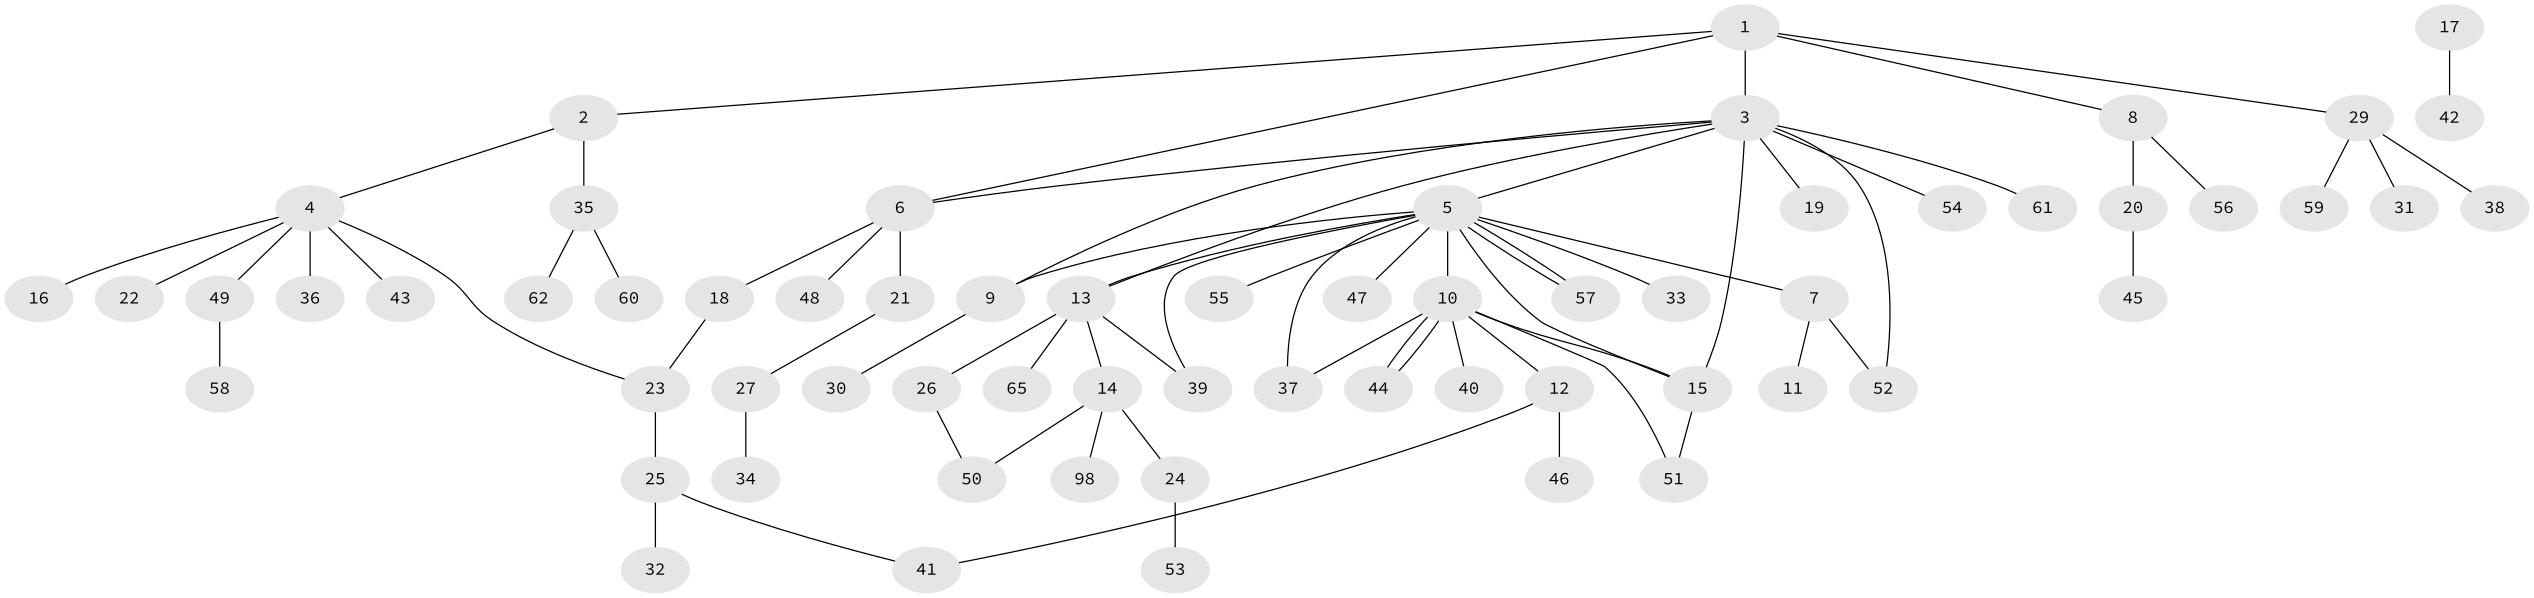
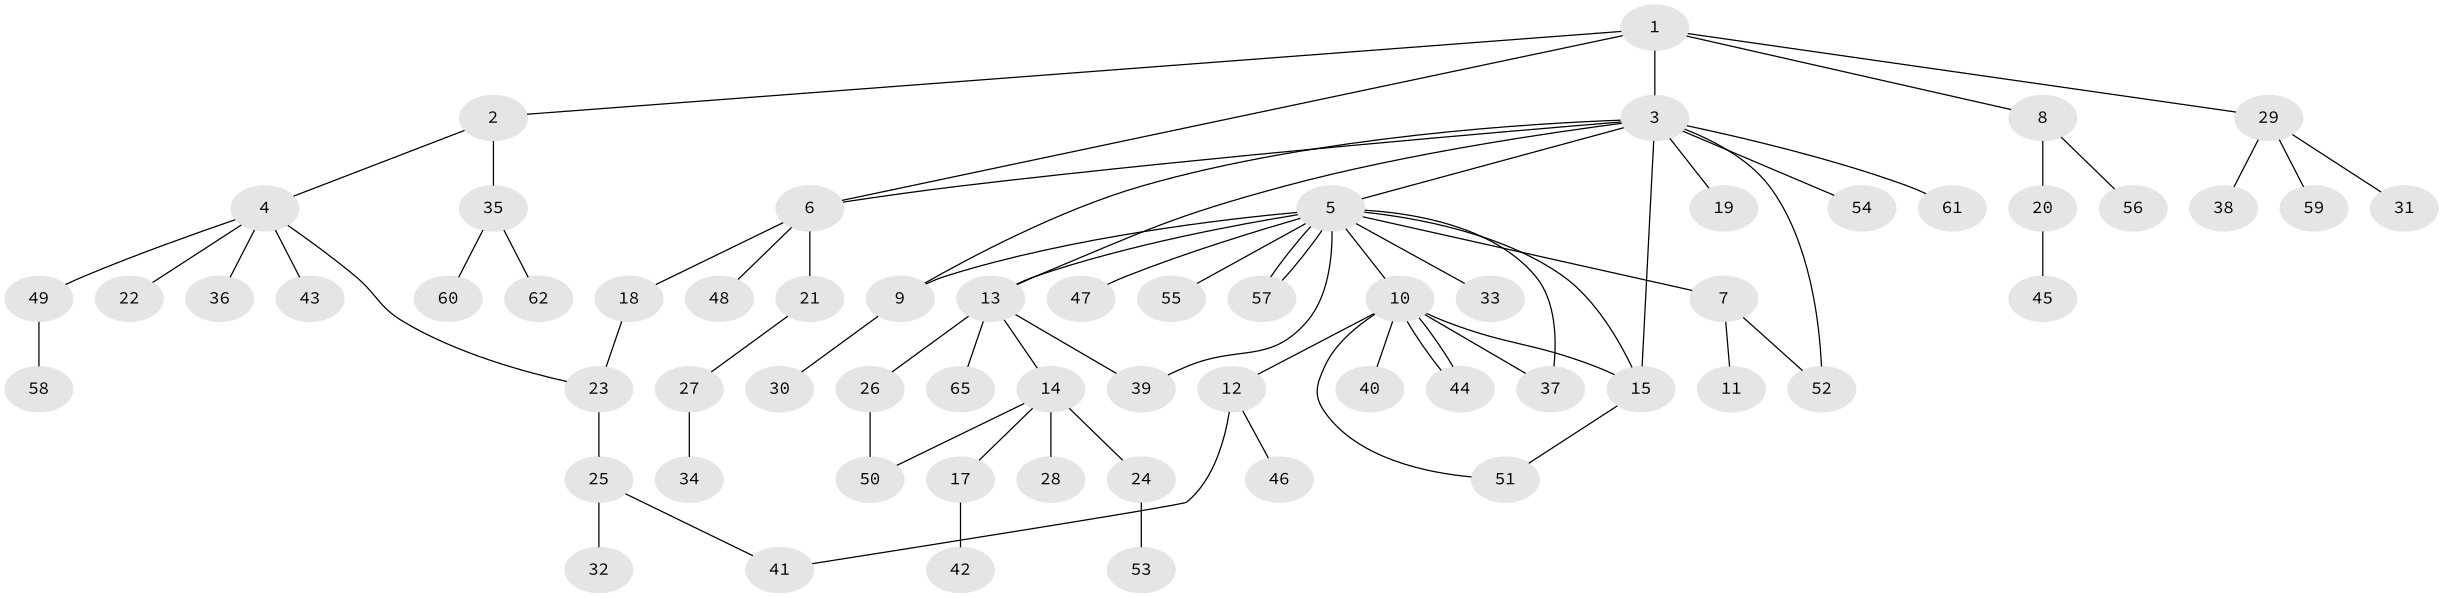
(39, 299) -> none
none -> (1006, 434)
(1085, 480) -> (1051, 480)
